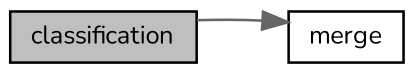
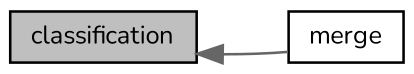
(229, 20) -> (256, 54)
